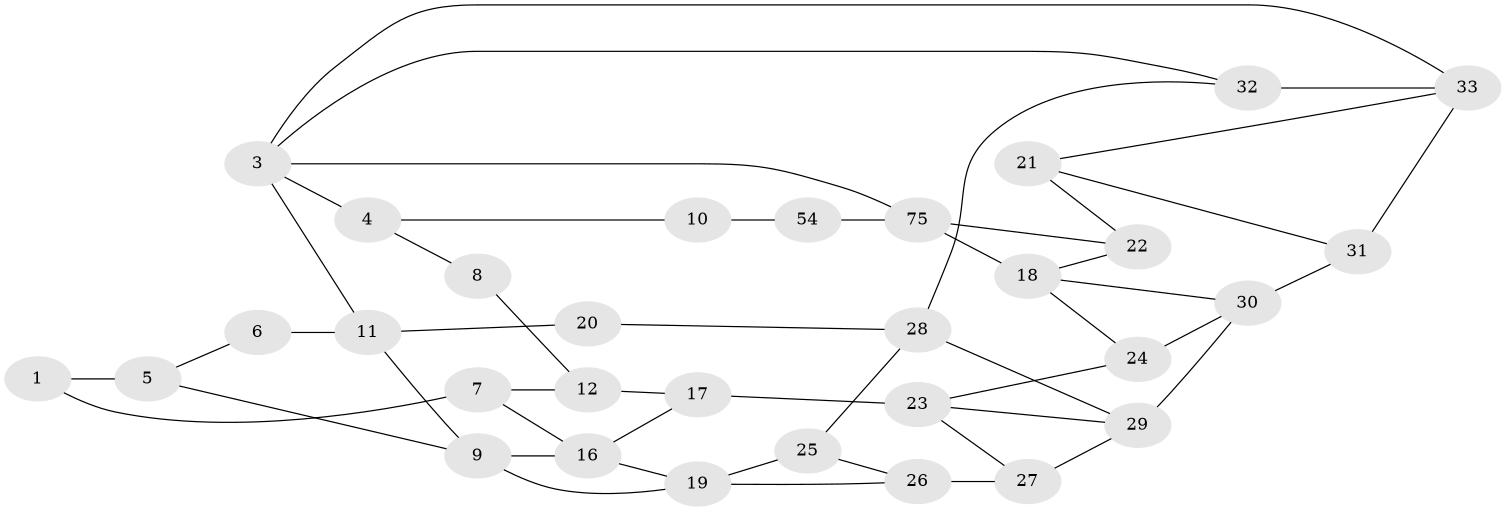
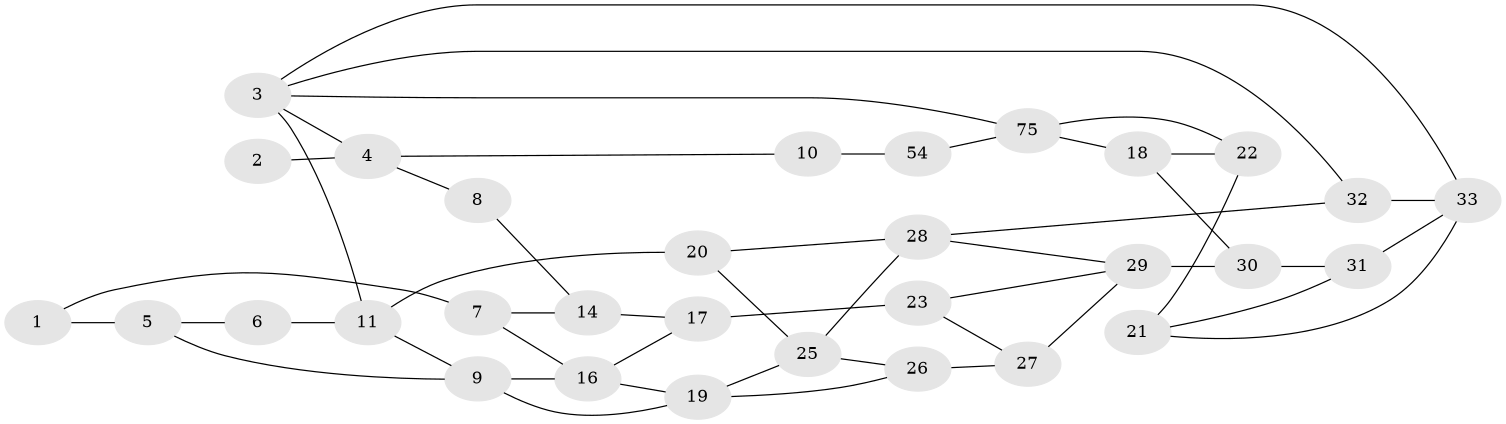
none -> (258, 161)
none -> (753, 304)
(1138, 359) -> none
(588, 390) -> (588, 313)
